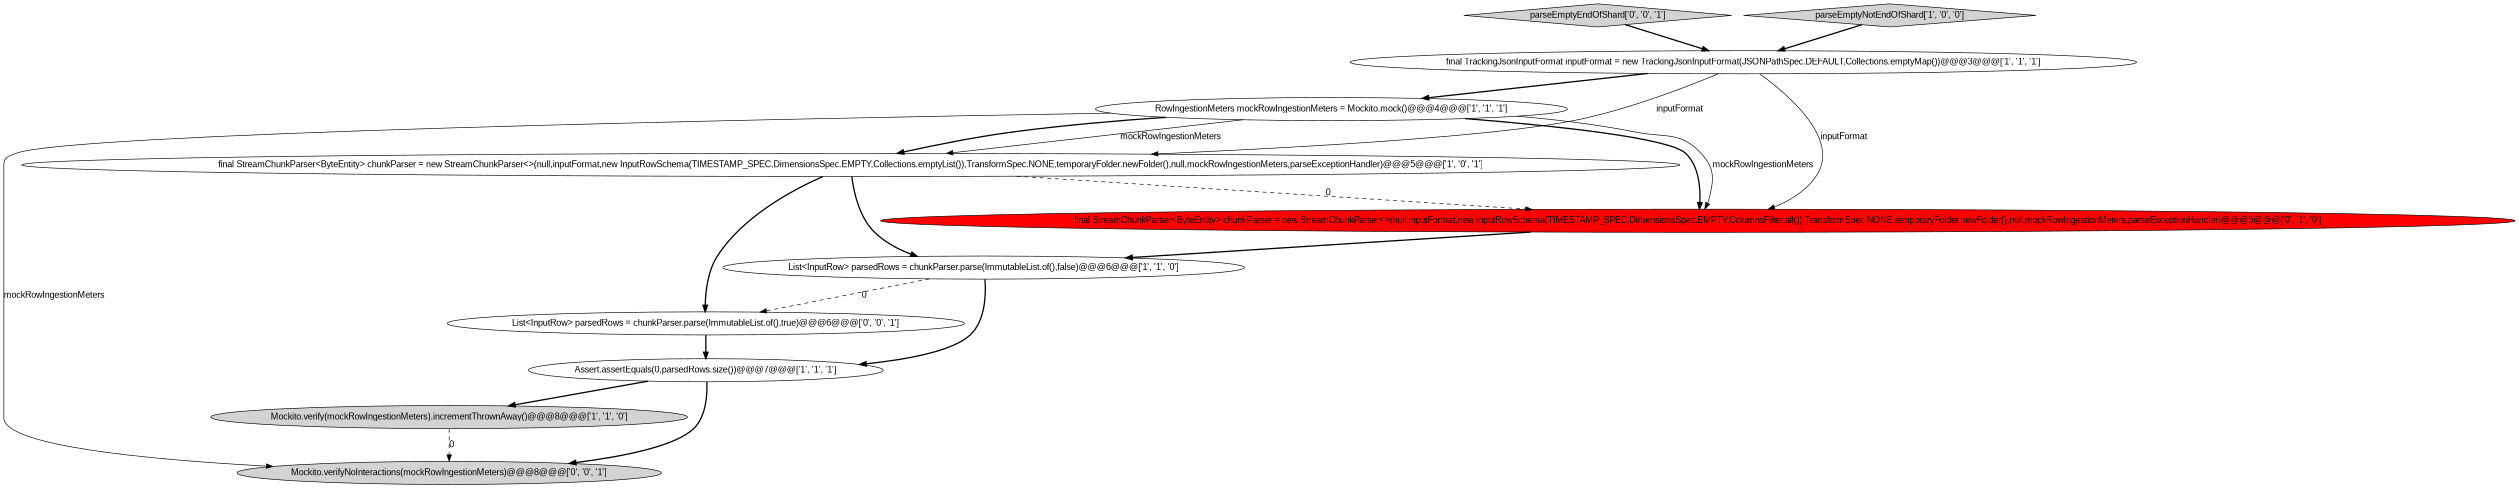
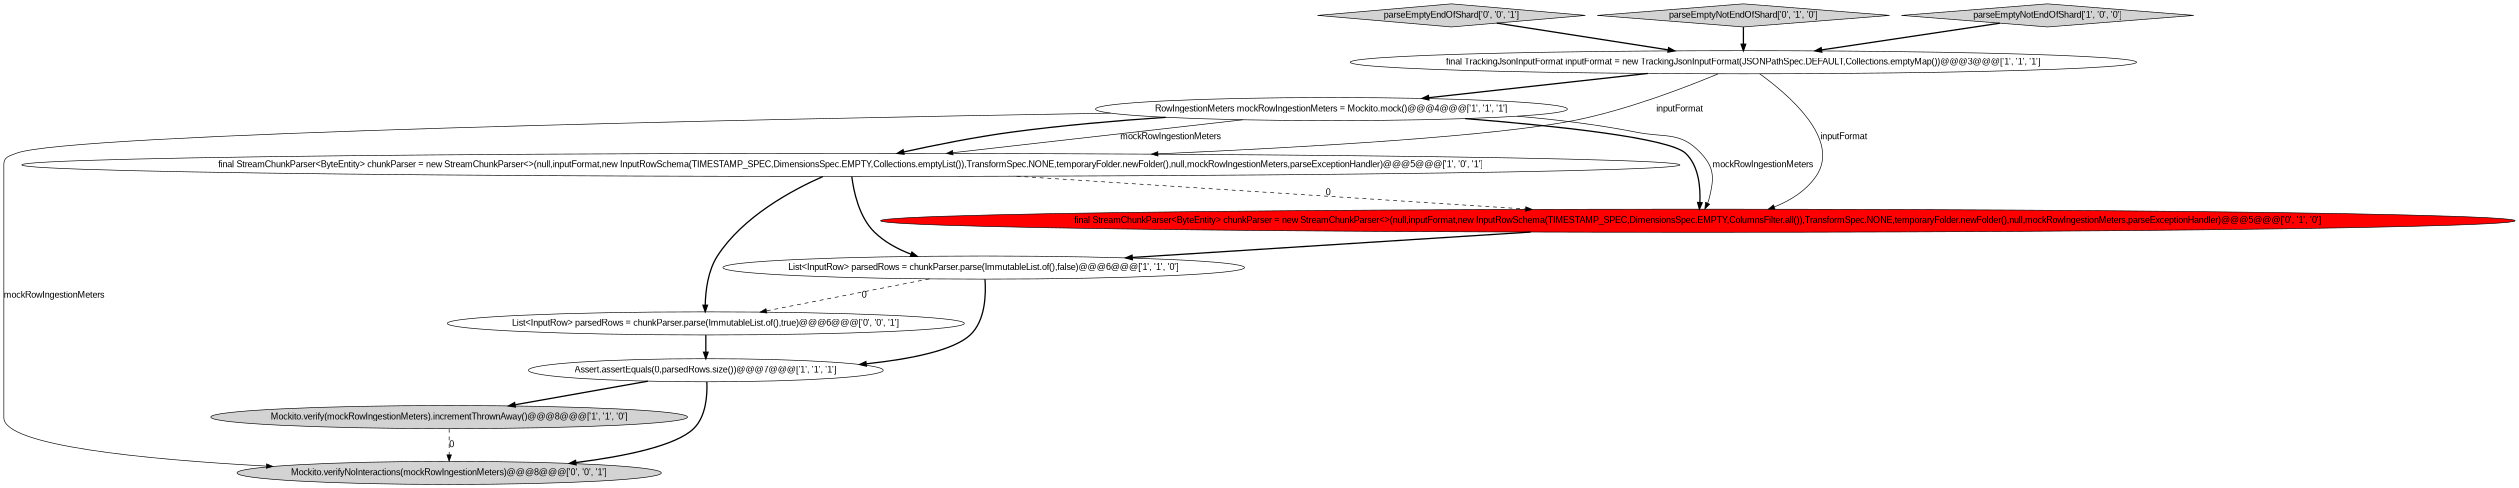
none -> (1743, 15)
